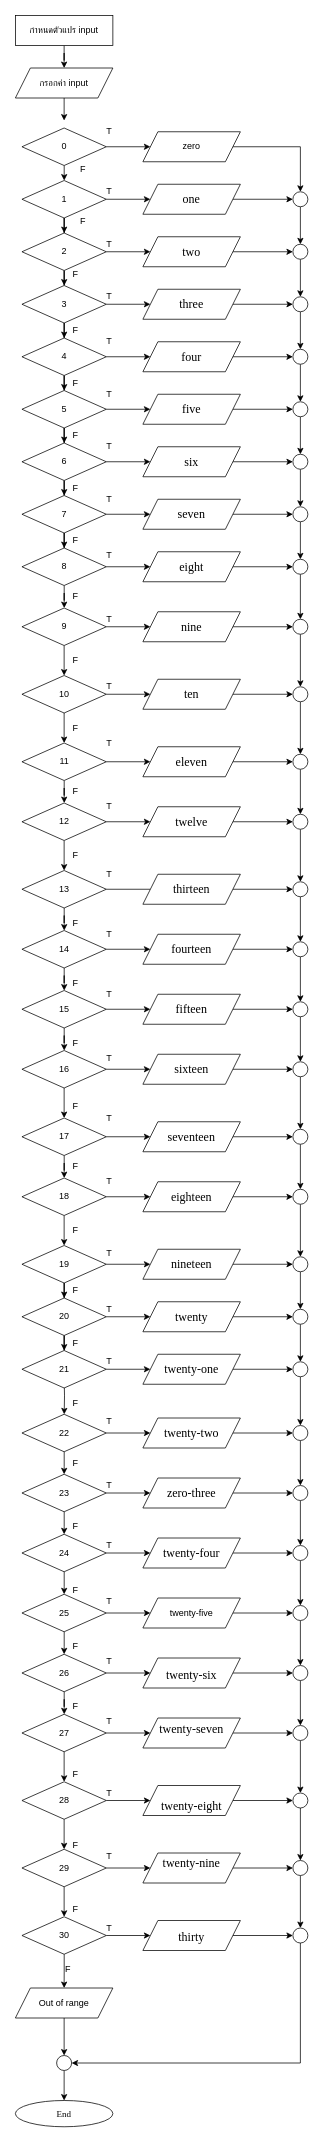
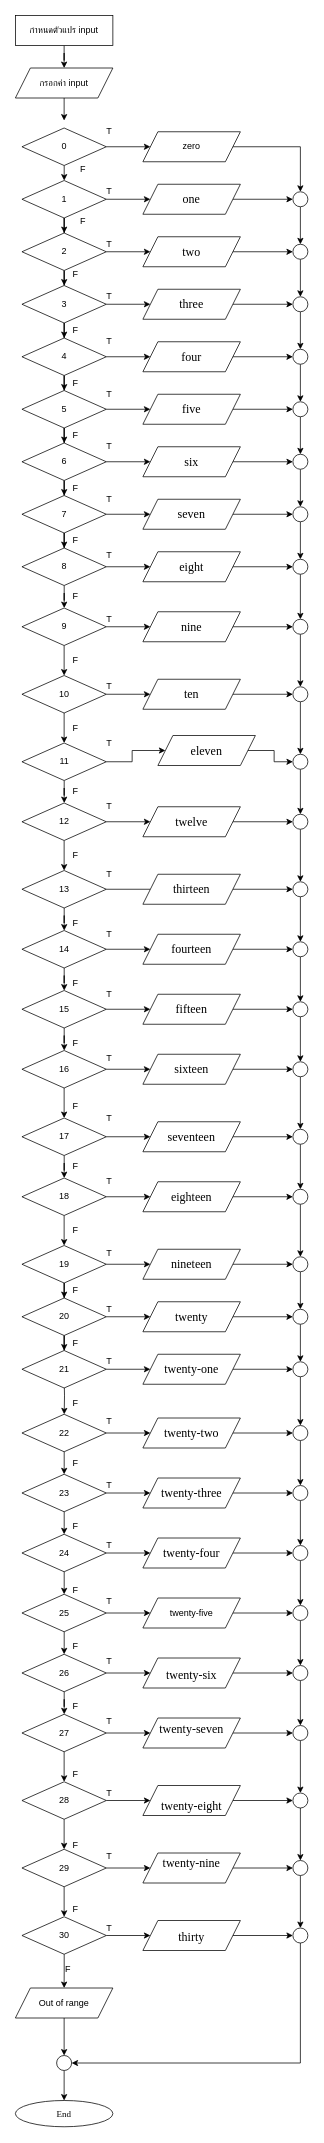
(192, 762) -> (207, 750)
(192, 1493) -> (192, 1493)
